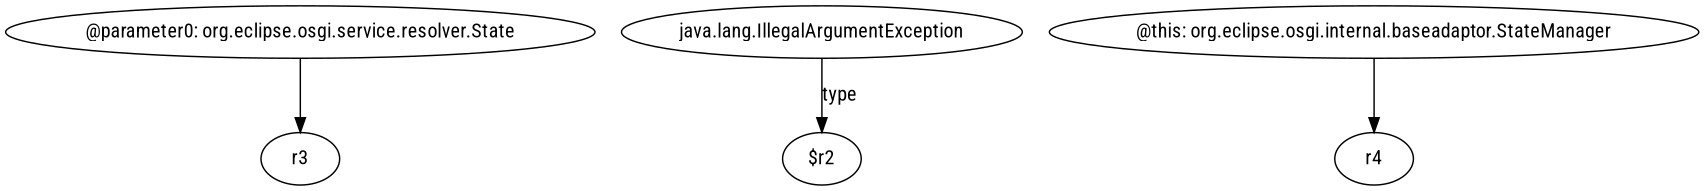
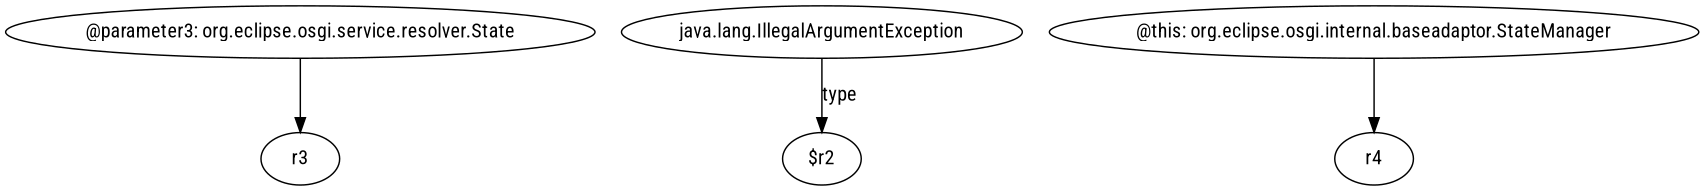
(300, 32) -> (300, 32)
